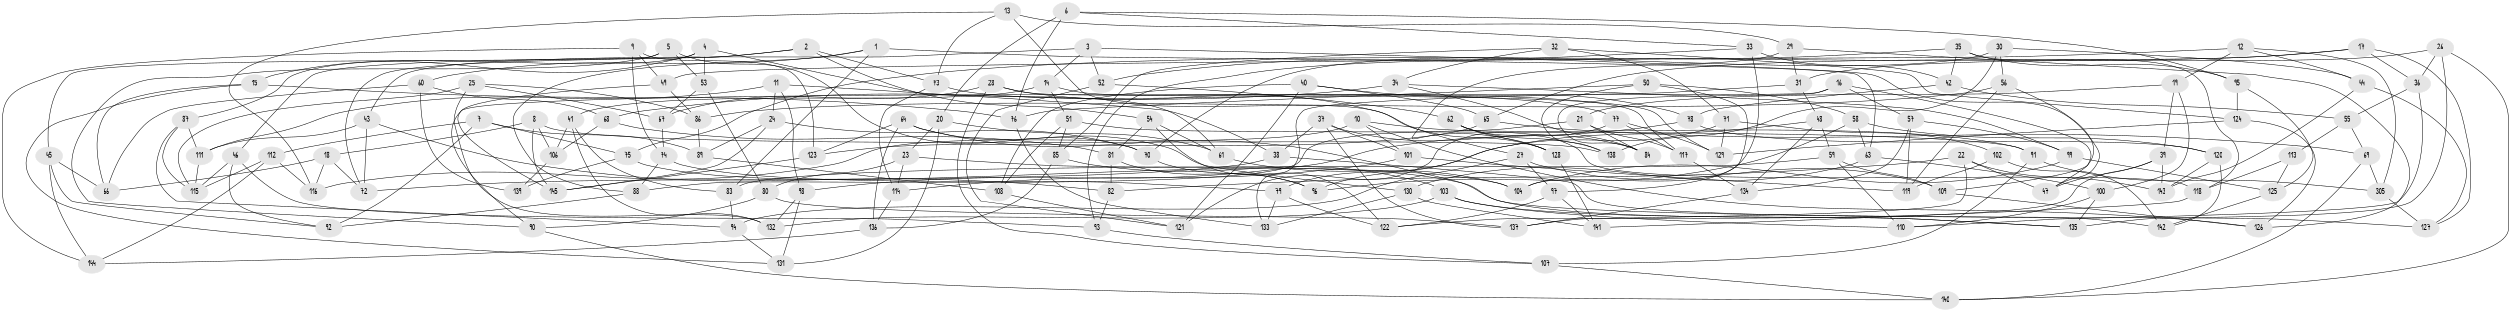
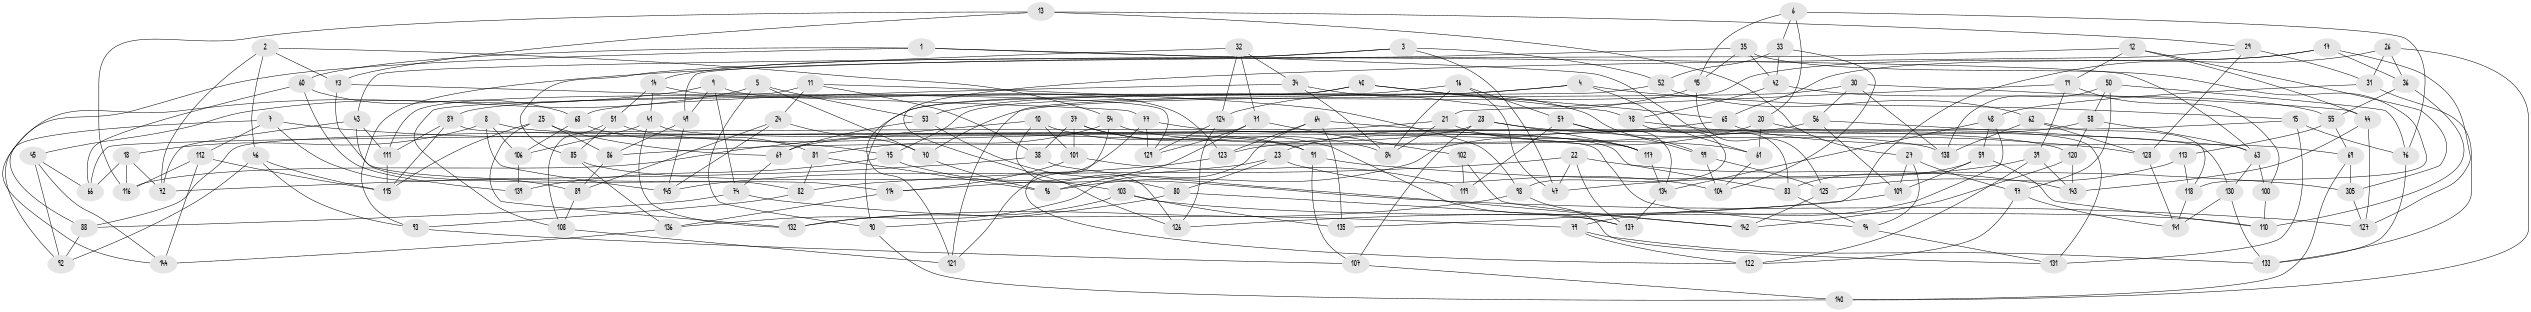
(1957, 132) -> (2038, 133)
(2087, 210) -> none
